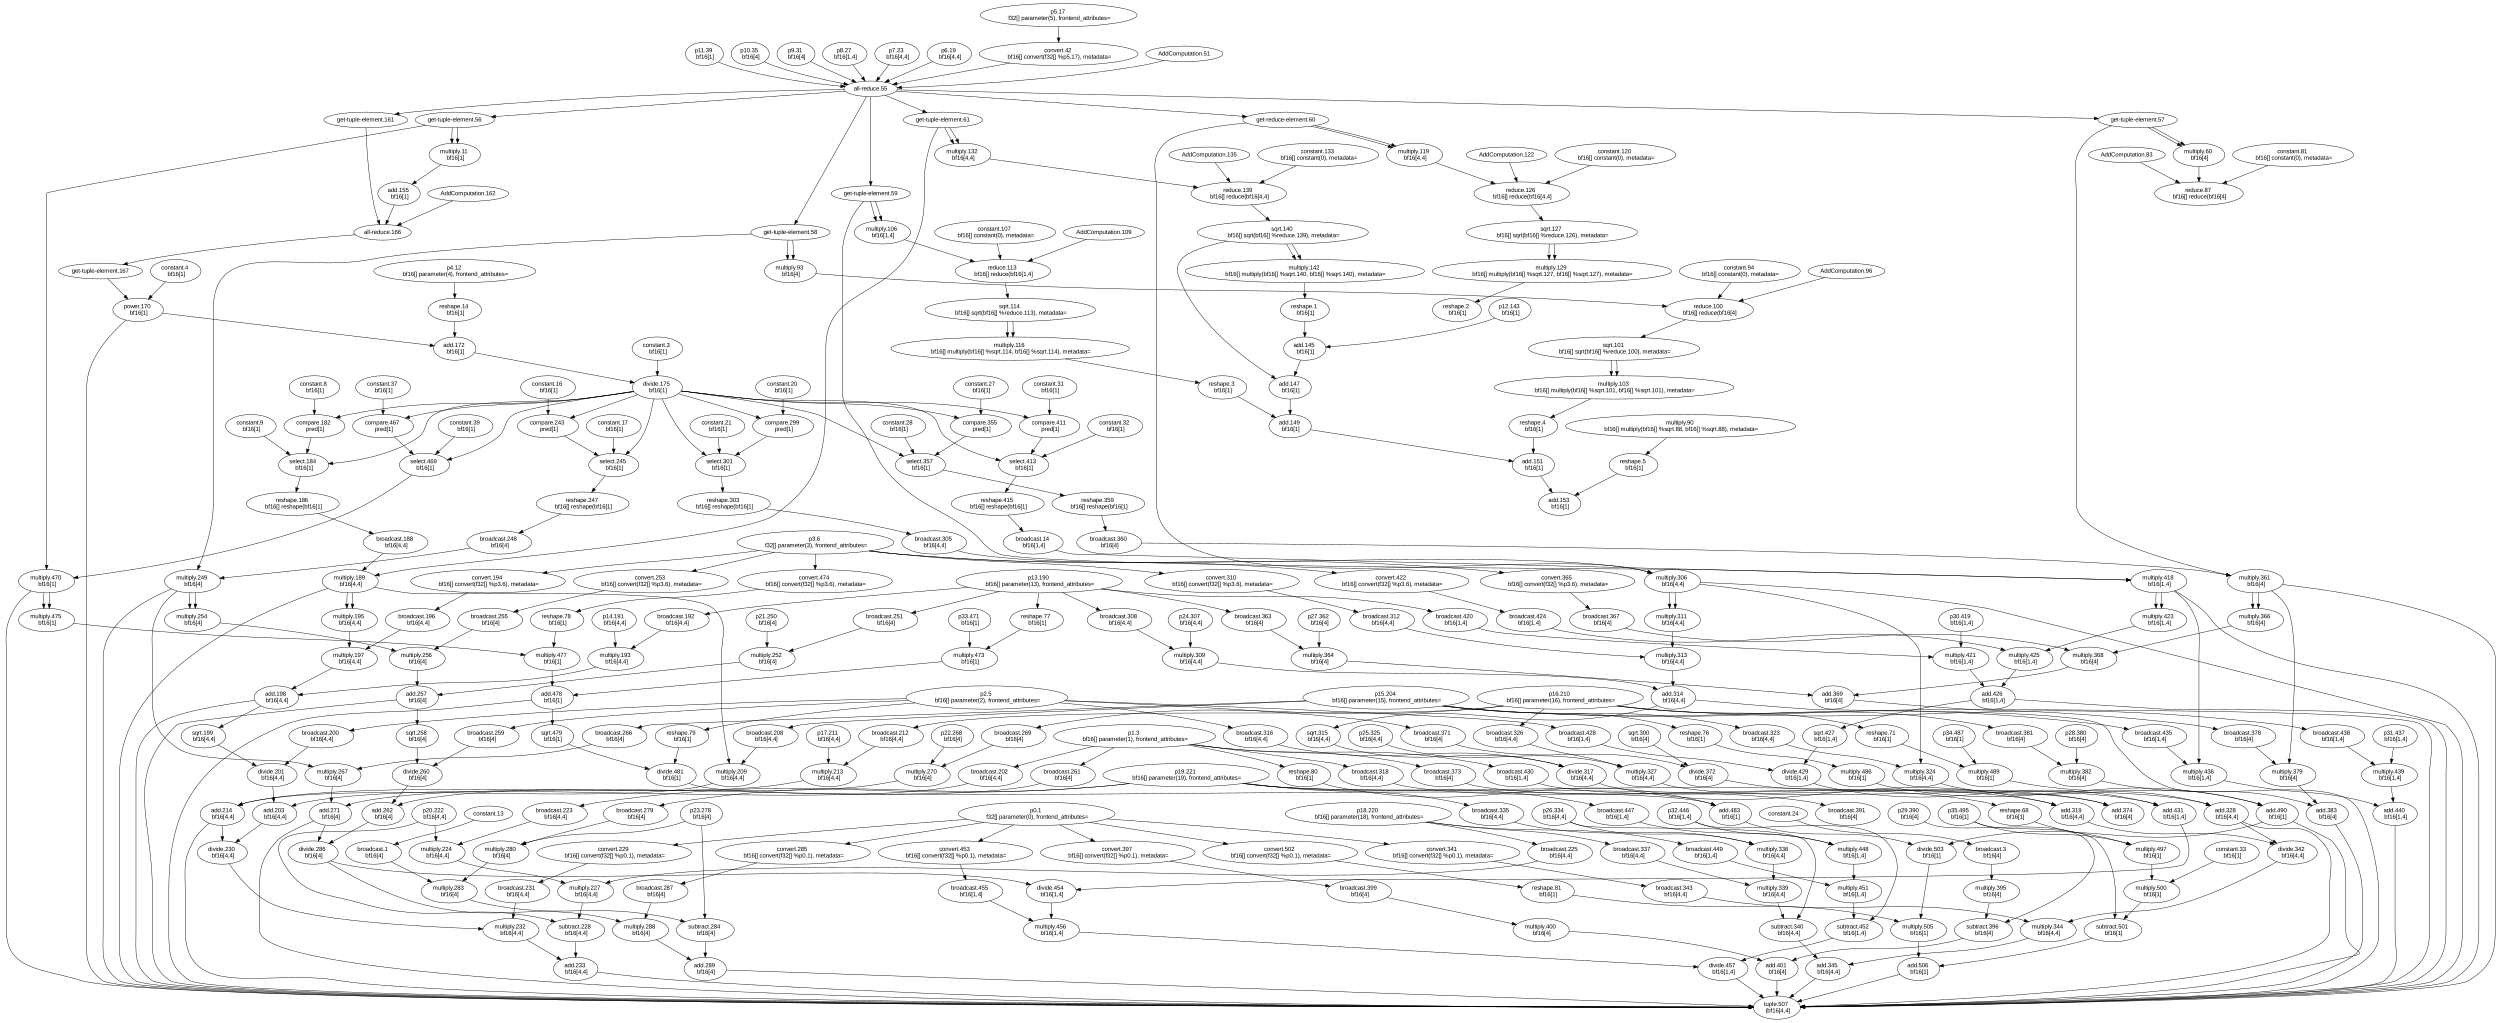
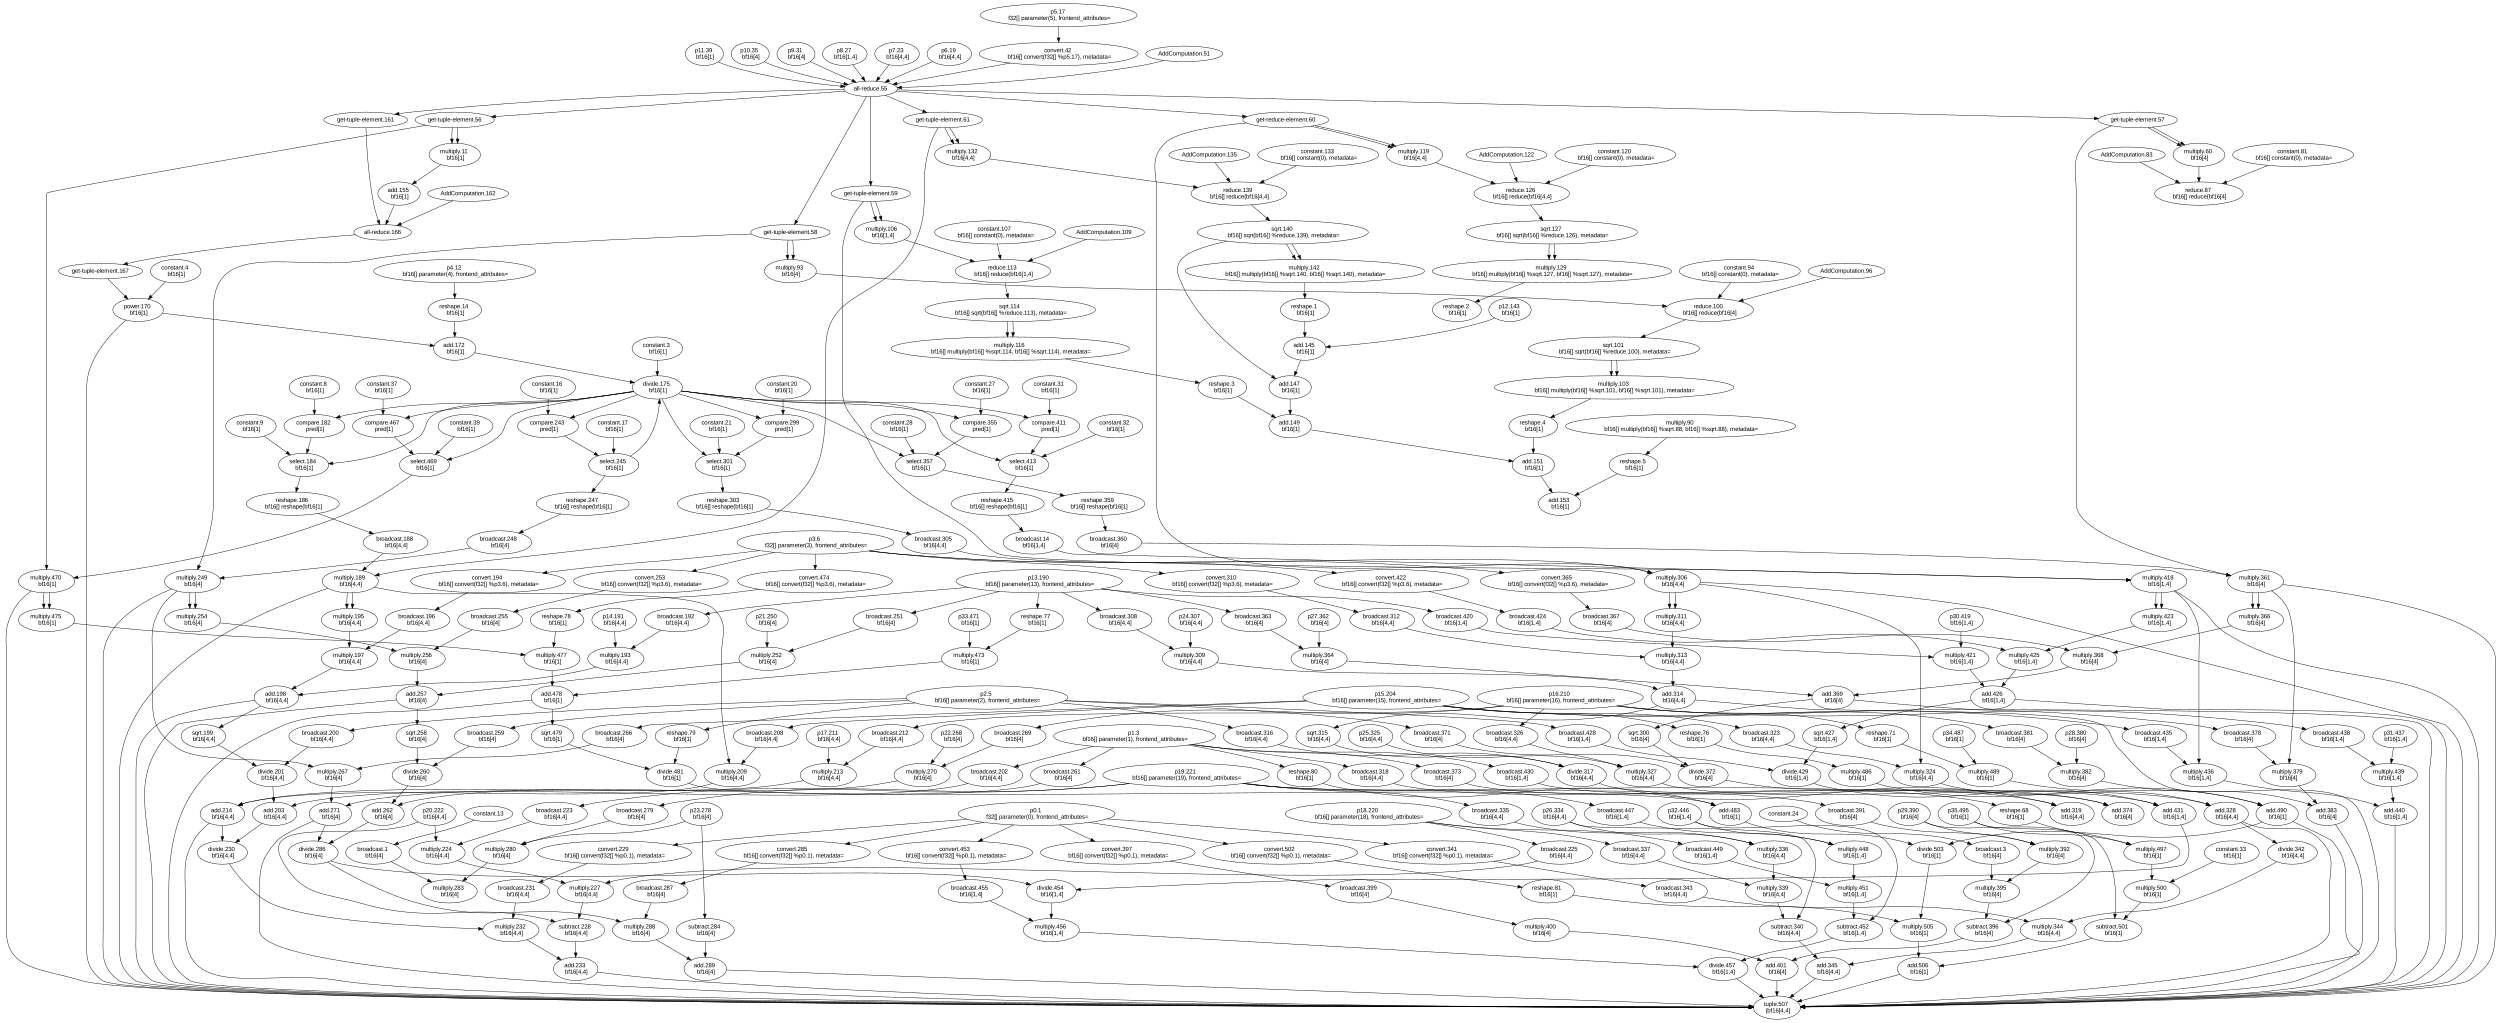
(646, 428) -> (651, 434)
none -> (1735, 709)
(2179, 834) -> none
none -> (2055, 853)
(585, 911) -> none
